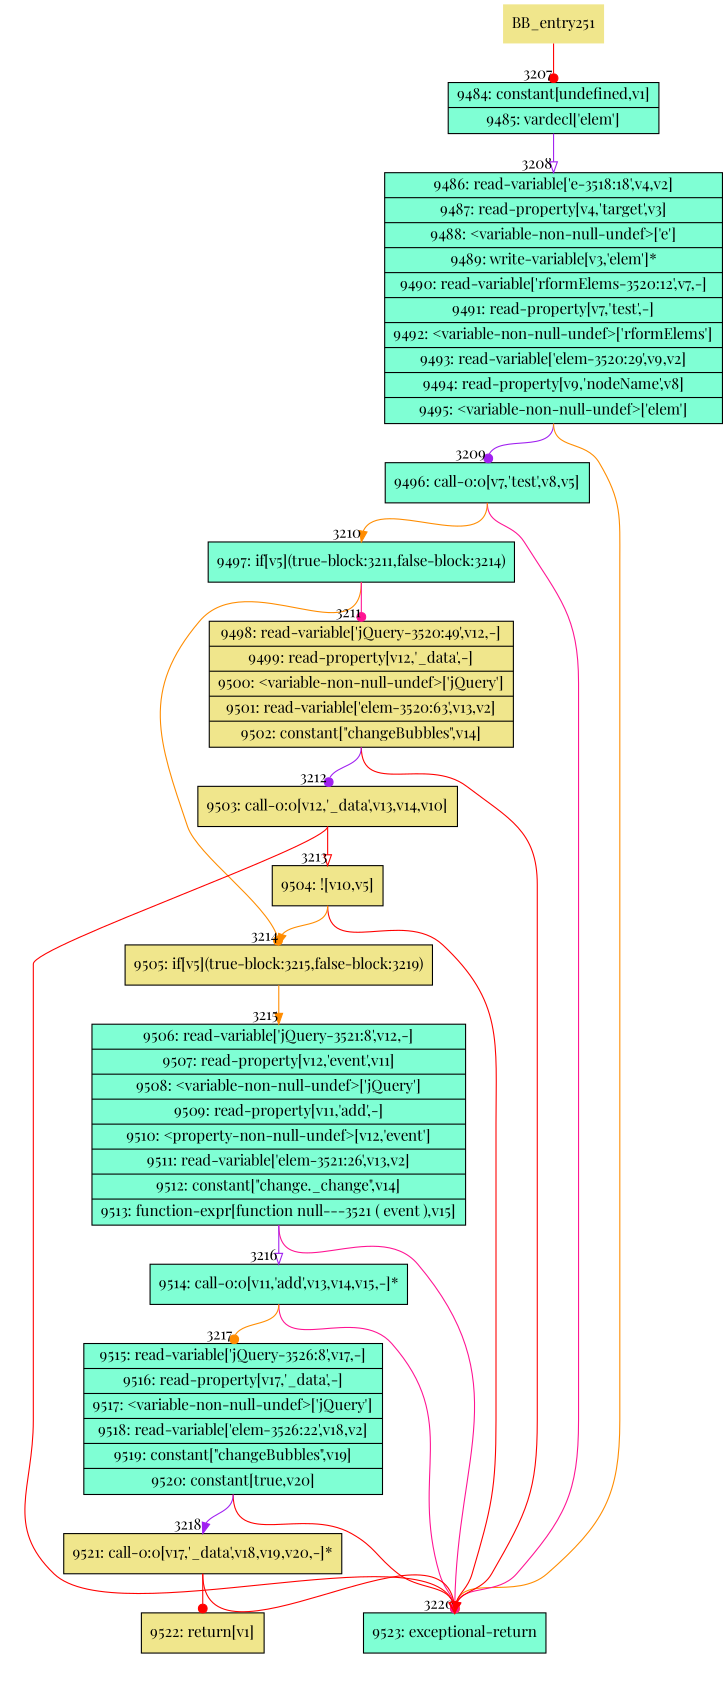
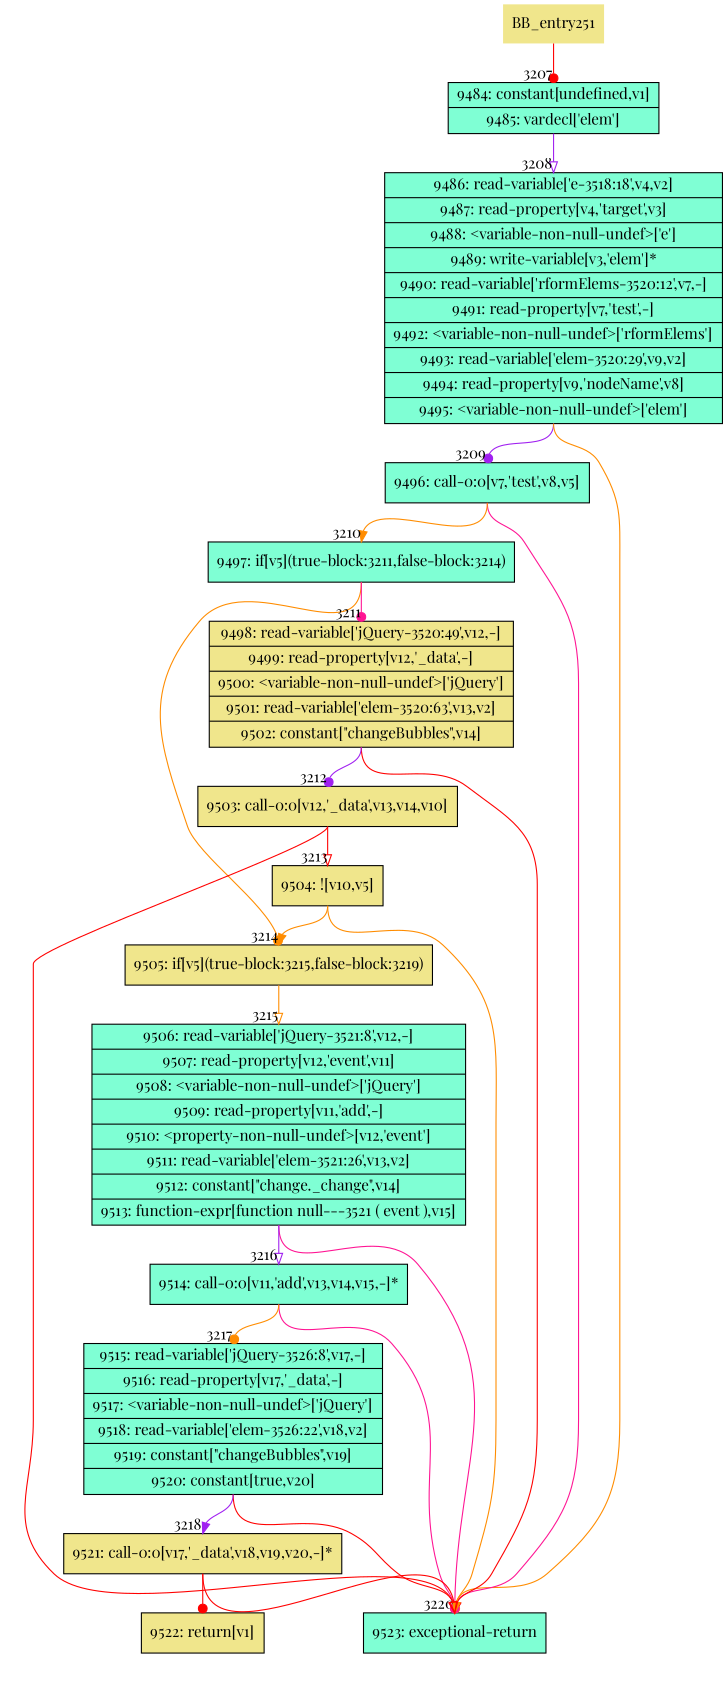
(279, 999) -> (279, 999)
(496, 1202) -> (496, 1202)
